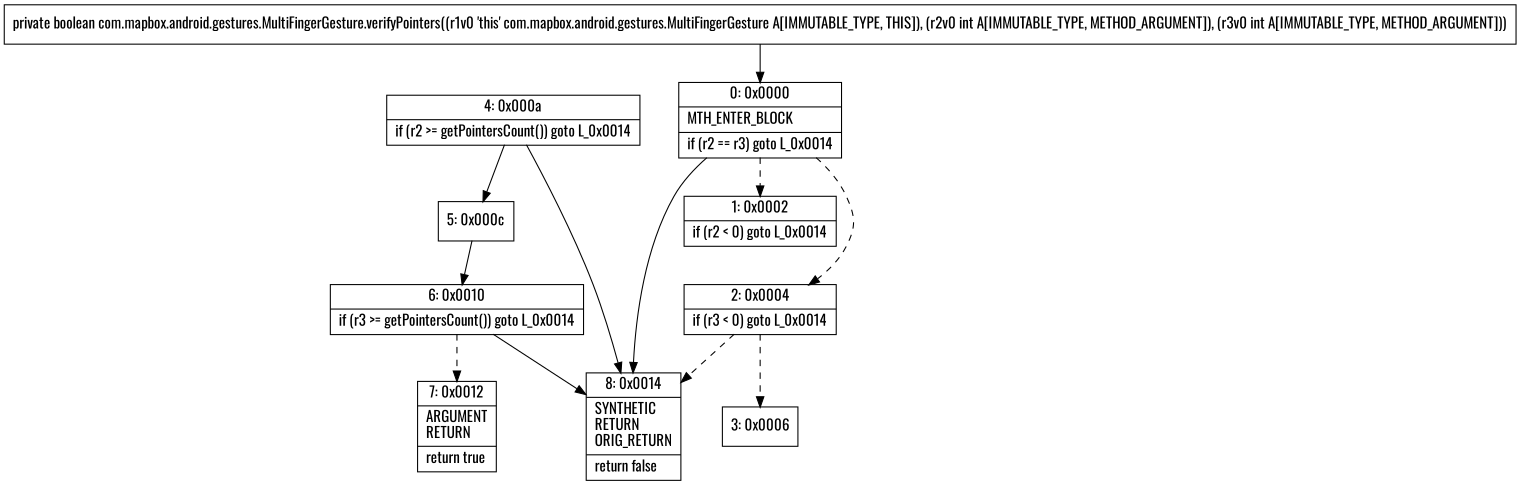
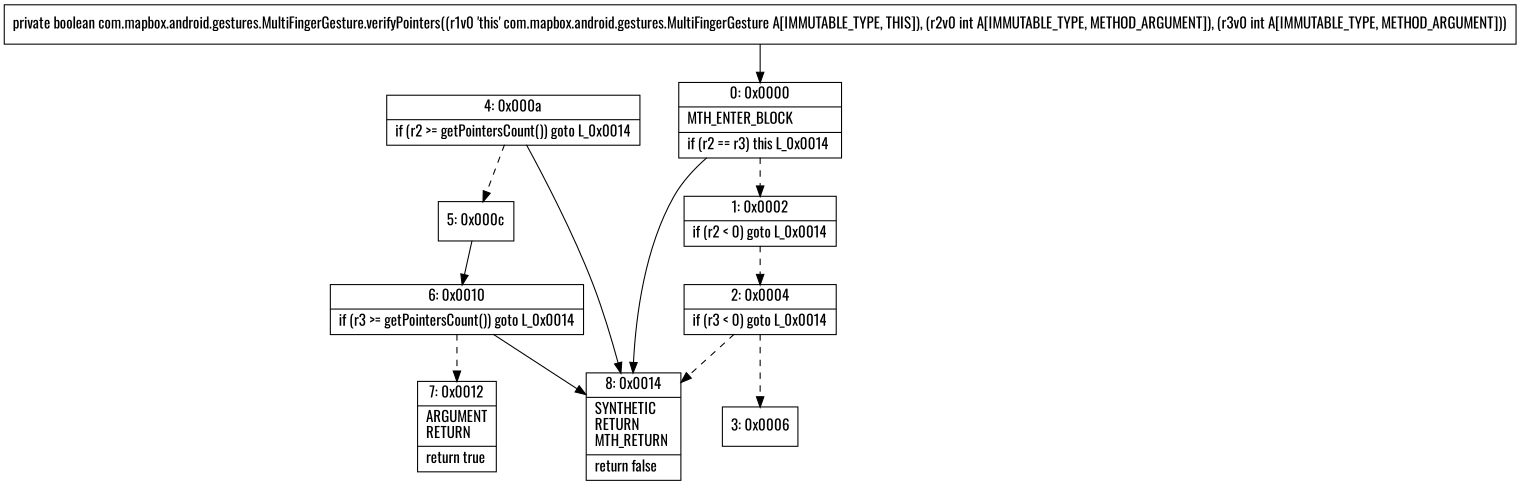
(760, 145) -> (758, 145)
(496, 168) -> (496, 168)
(853, 218) -> (760, 260)
(634, 442) -> (632, 442)
